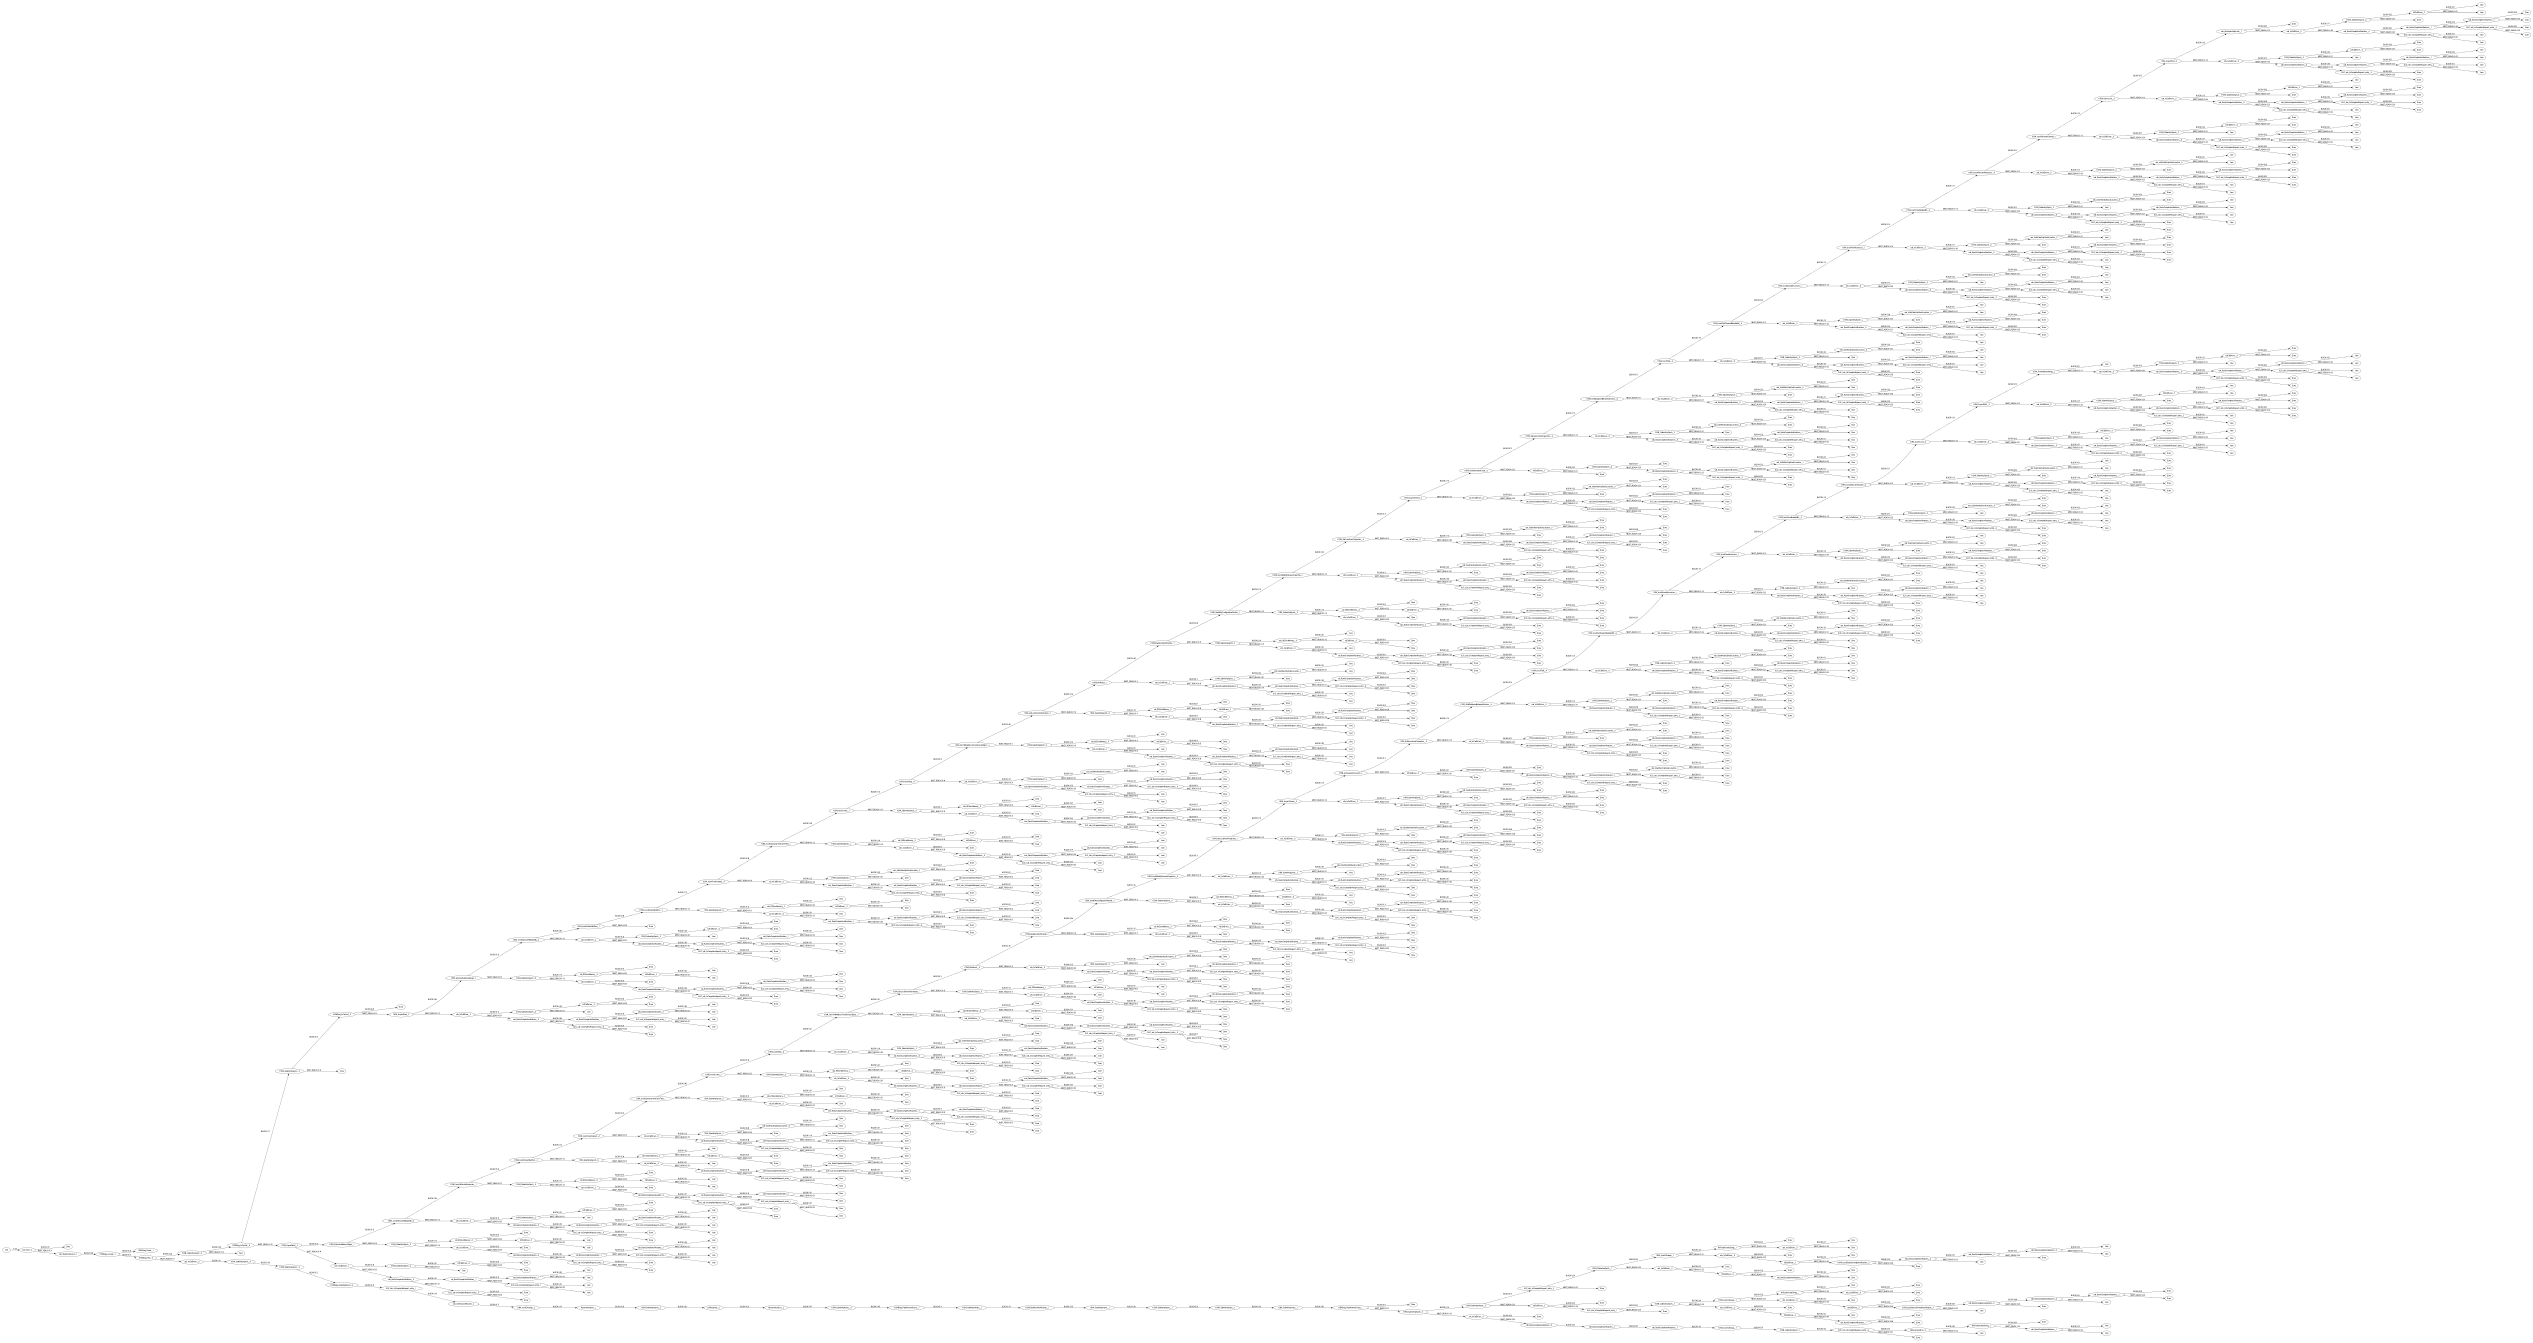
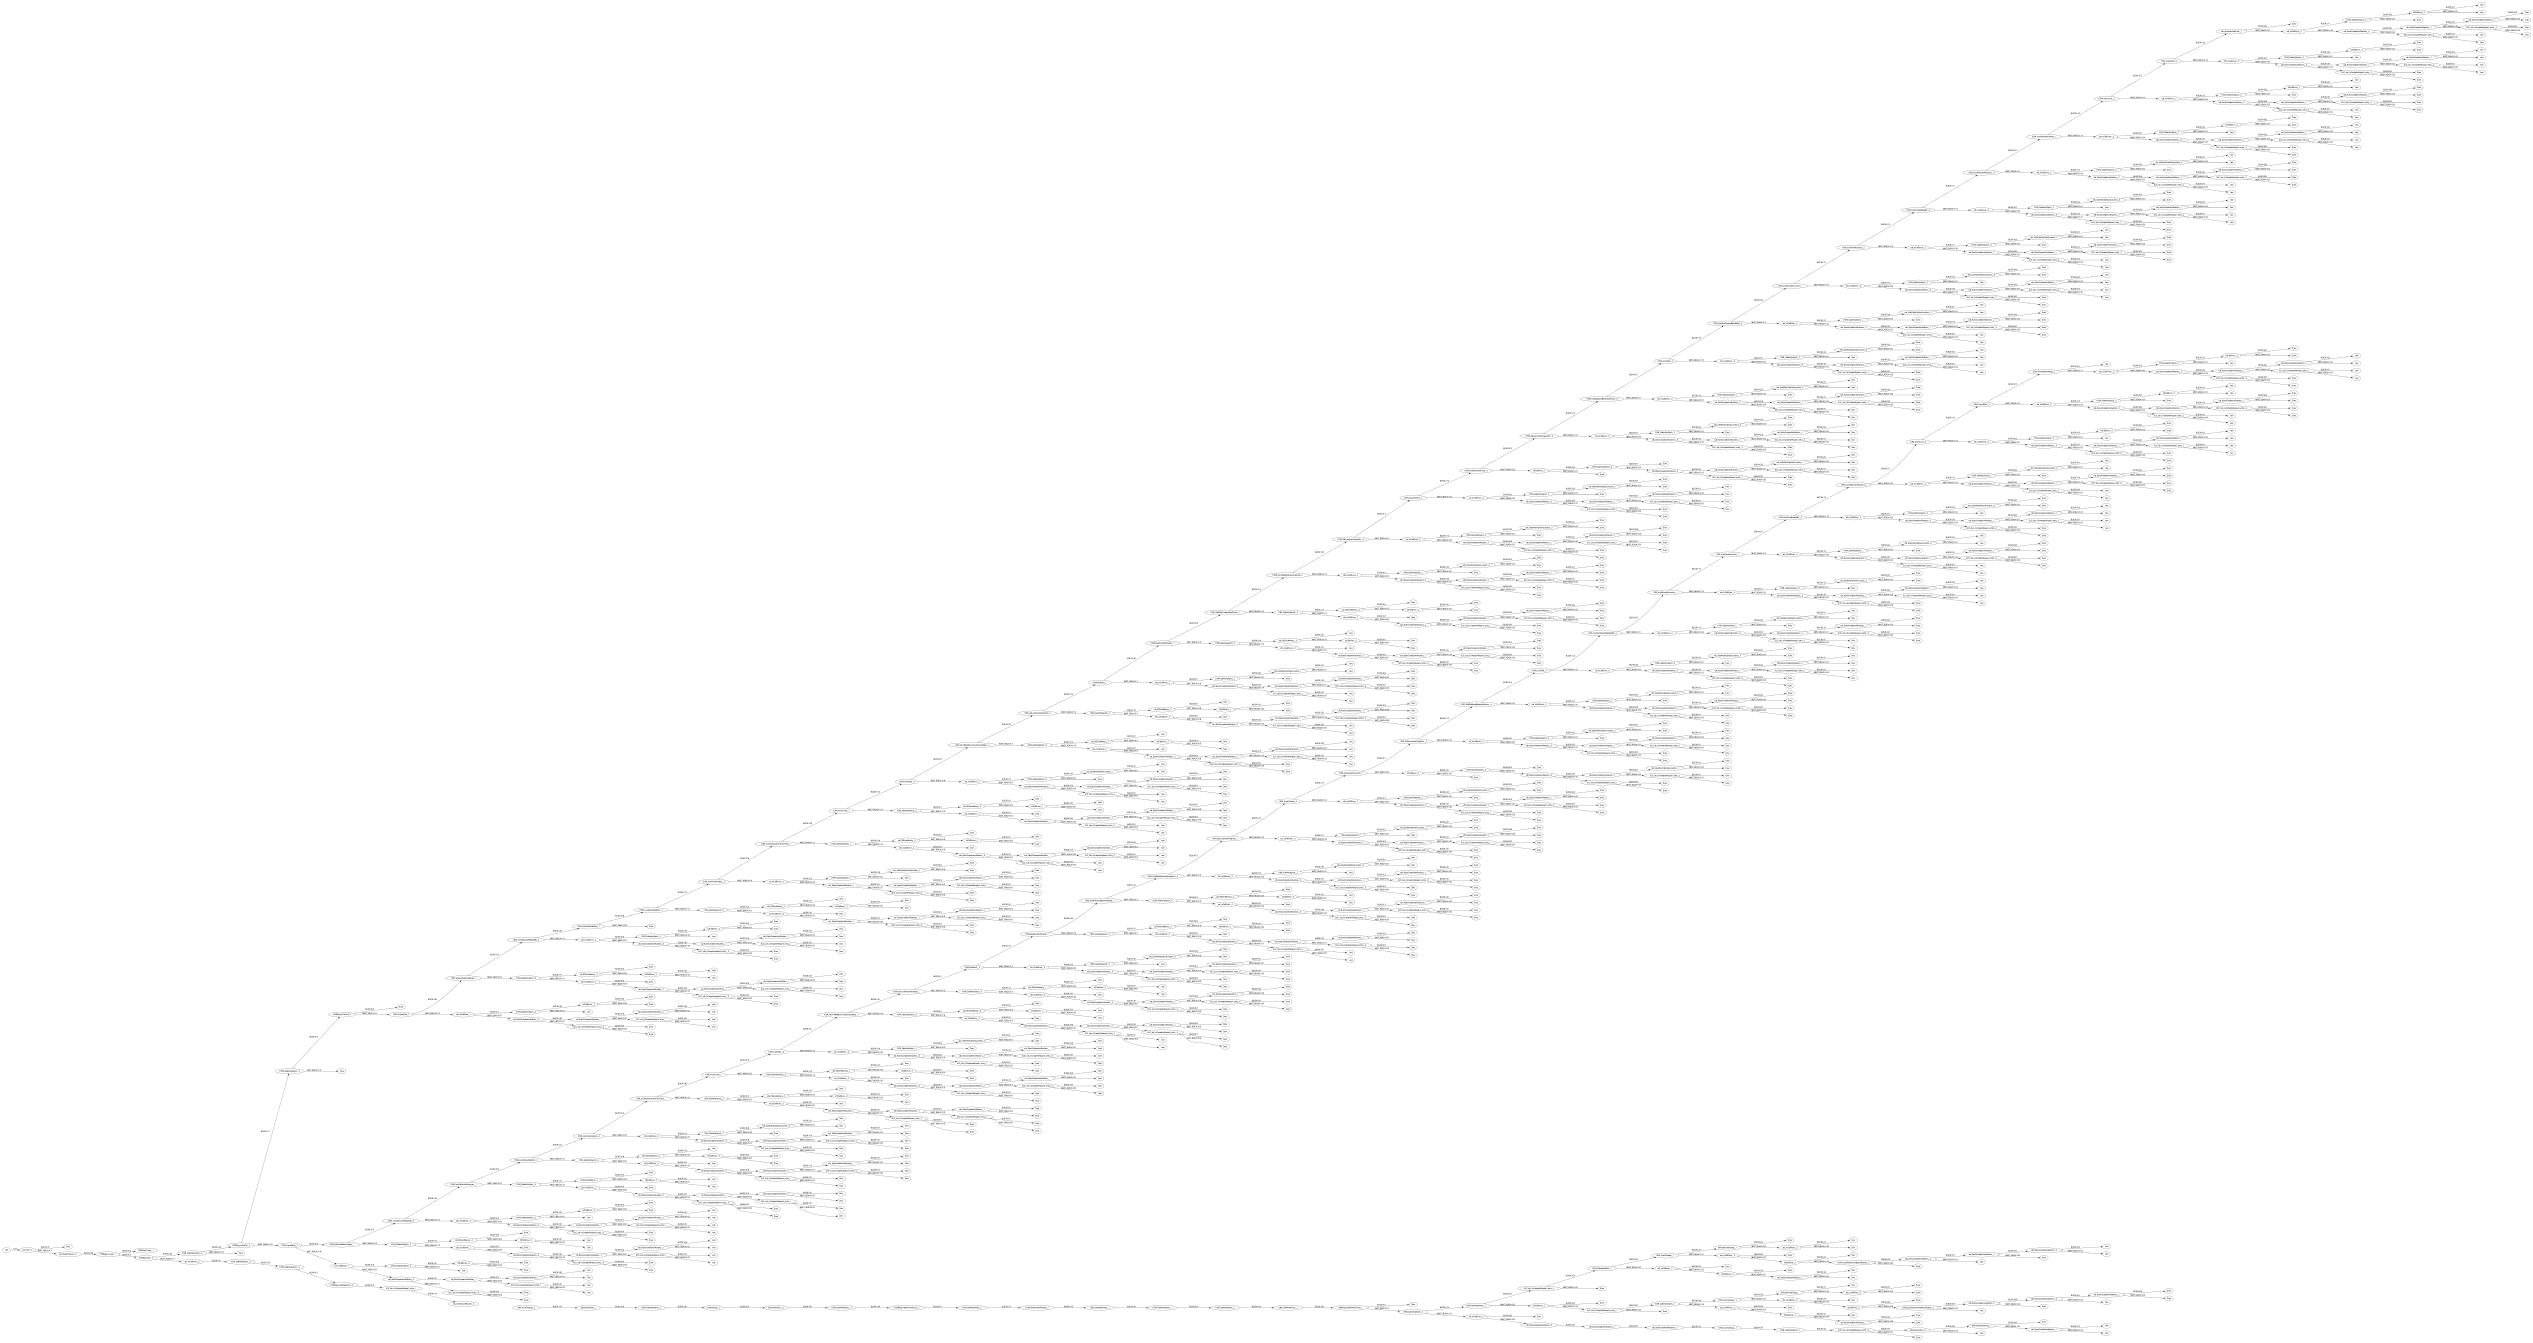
(495, 1306) -> none
